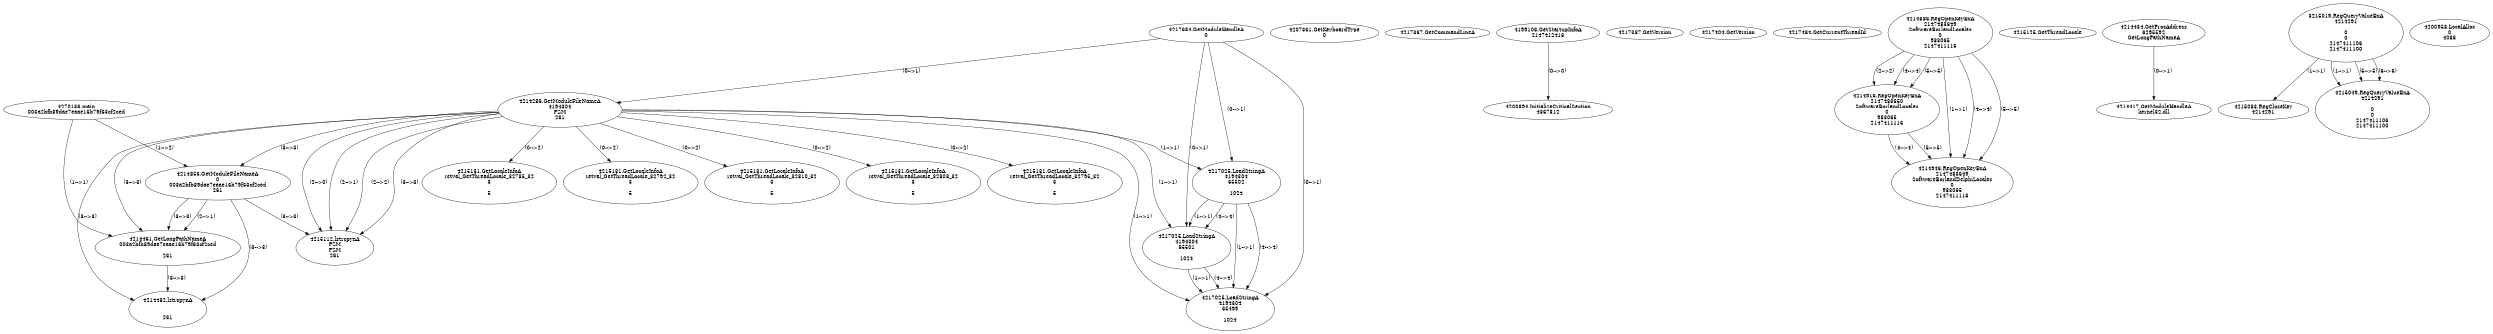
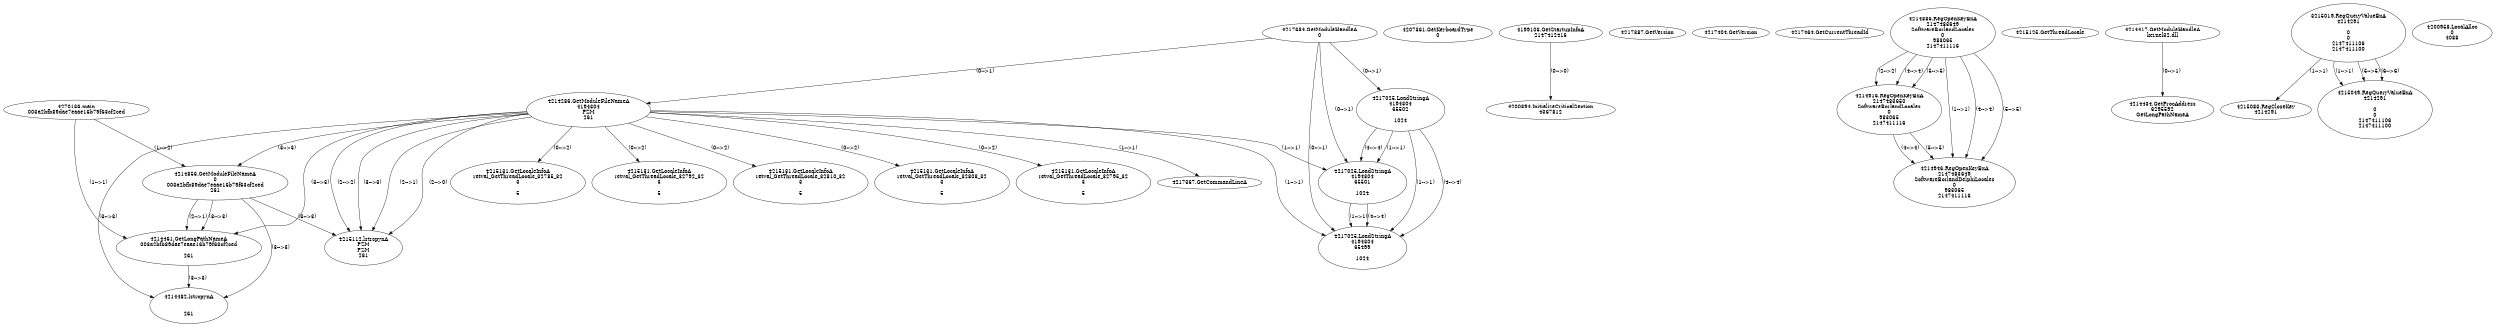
(2154, 71) -> (2163, 68)
(914, 116) -> (925, 129)
